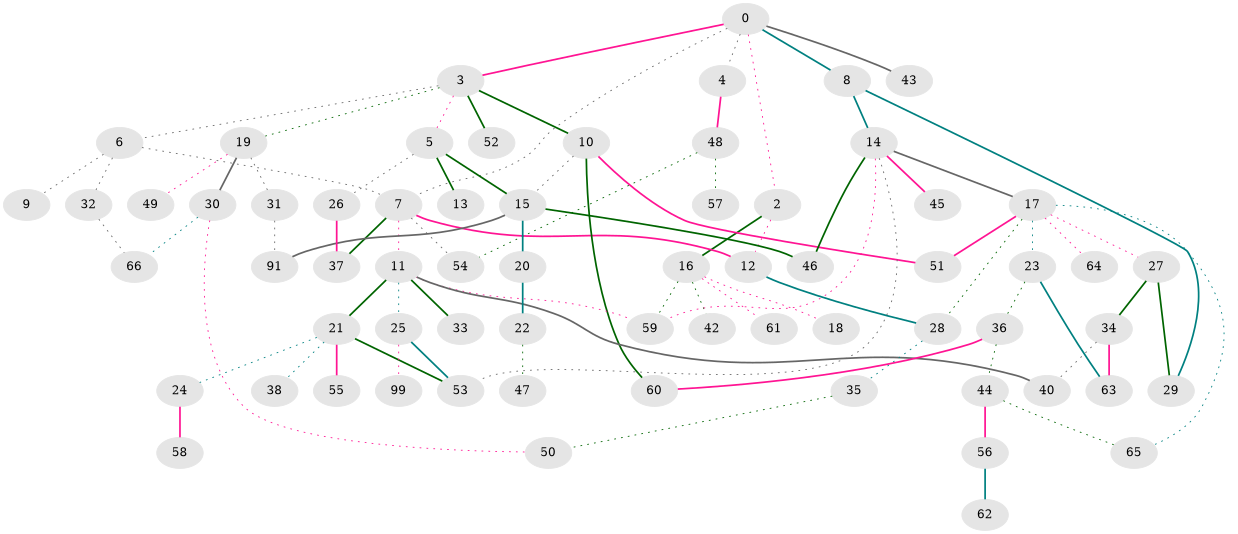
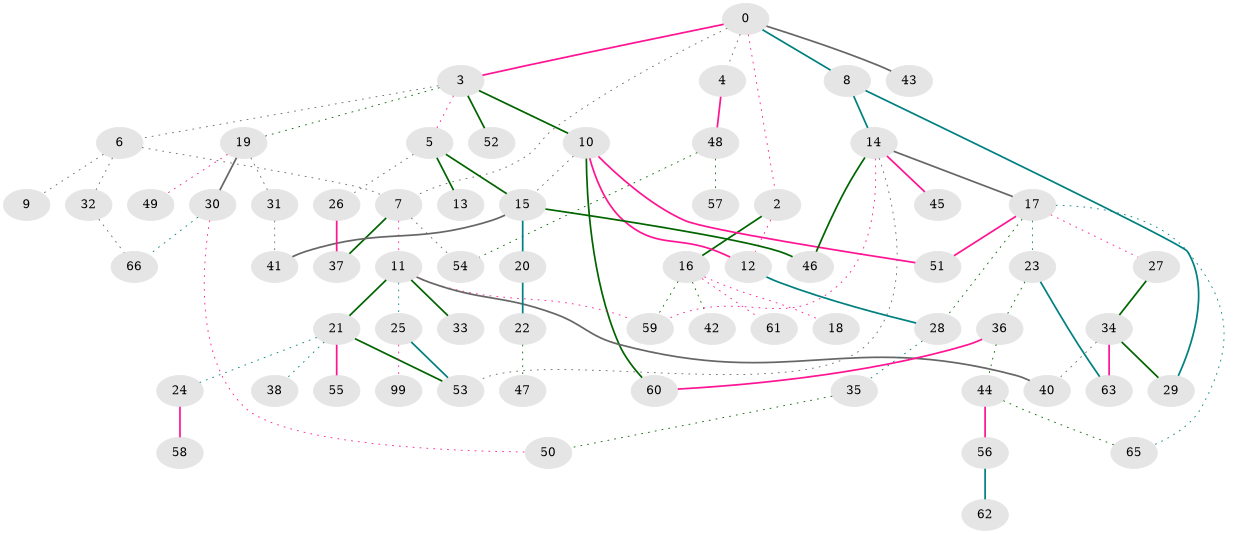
(574, 236) -> (641, 232)
(275, 267) -> (275, 267)
(1094, 267) -> none
(1164, 329) -> (1140, 360)
